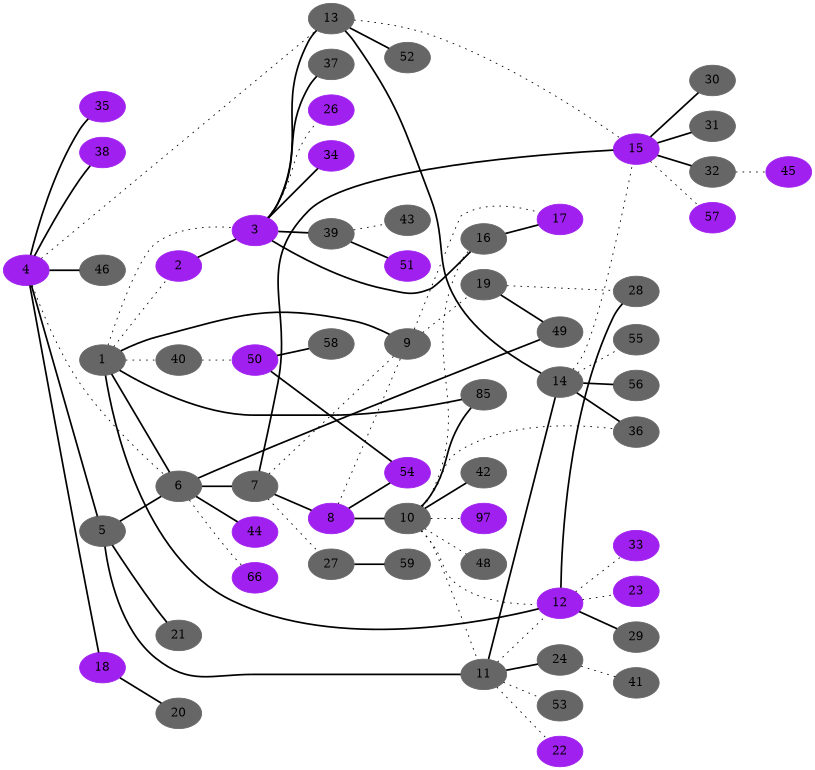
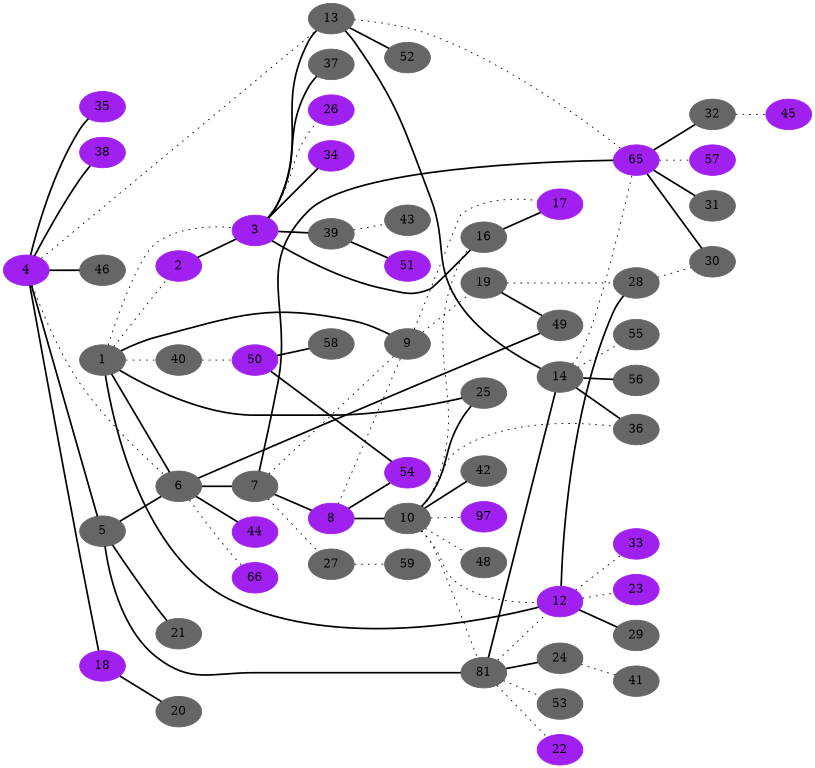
(636, 149) -> (636, 160)
none -> (674, 272)
(484, 395) -> (484, 393)
(370, 564) -> (370, 564)
(484, 674) -> (484, 673)
